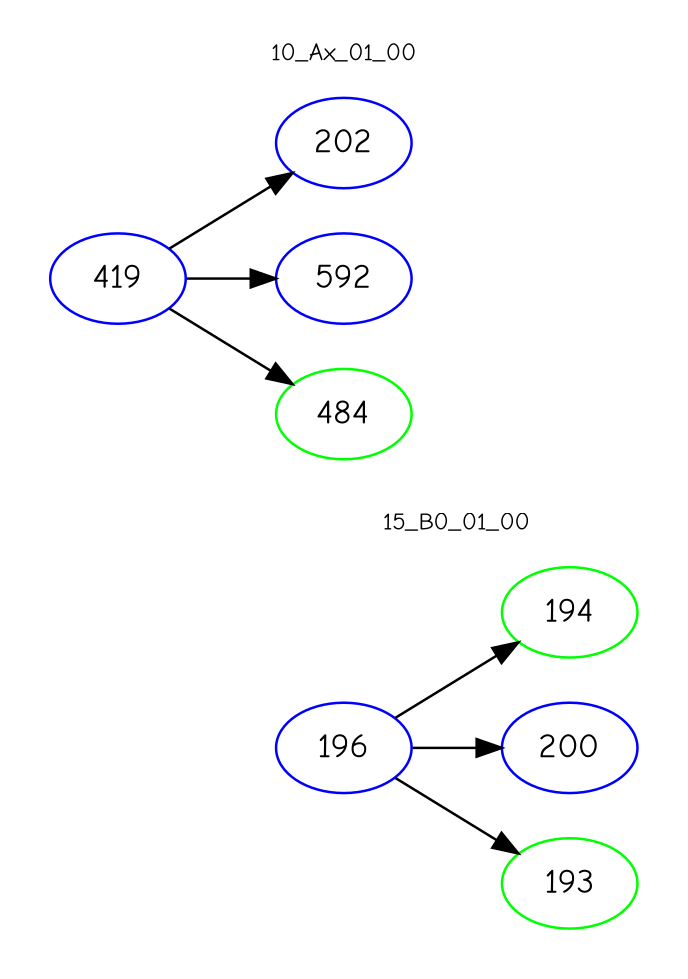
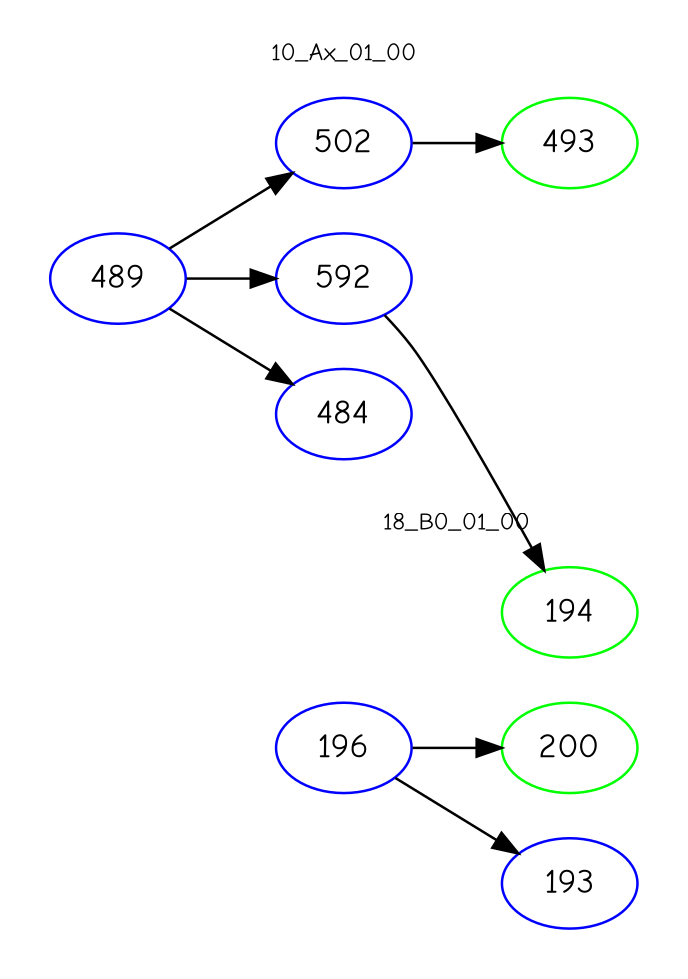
(344, 143) -> (344, 143)
none -> (570, 143)
(118, 279) -> (118, 279)
(344, 414) -> (344, 414)
(457, 523) -> (457, 523)
(446, 687) -> (464, 428)
(570, 748) -> (570, 748)
(570, 883) -> (570, 883)
